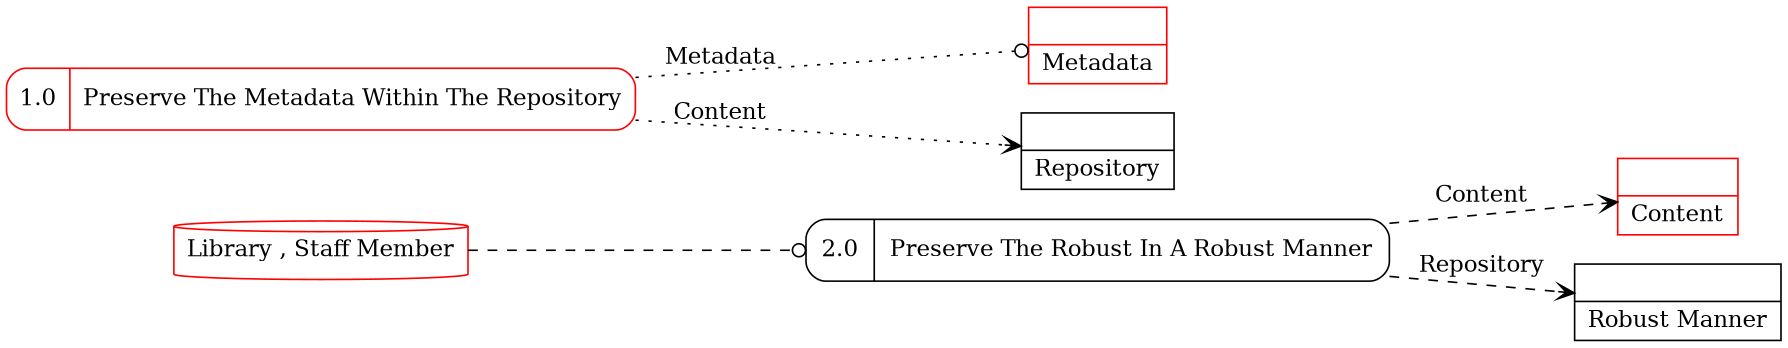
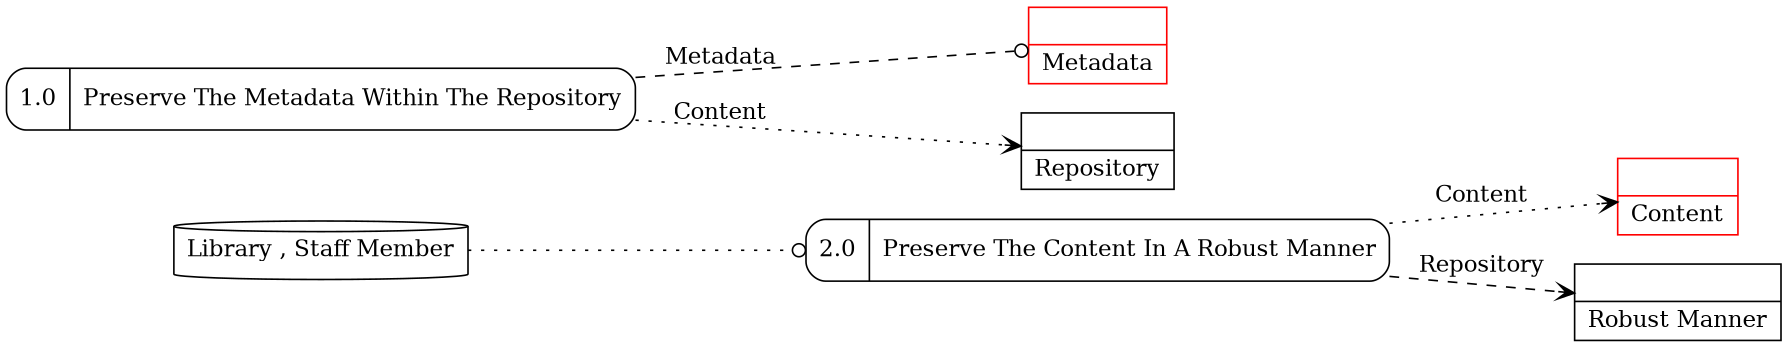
(825, 64) -> (825, 64)
(321, 99) -> (321, 99)
(1495, 213) -> (1495, 213)
(1132, 249) -> (1129, 249)
(321, 250) -> (321, 250)
(630, 250) -> (630, 250)
